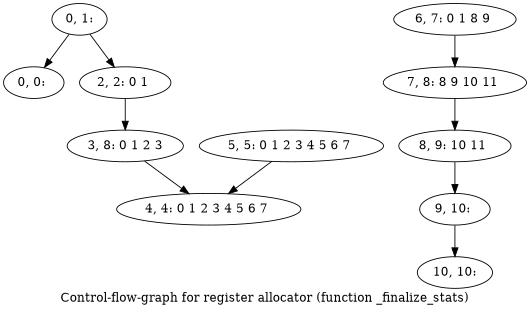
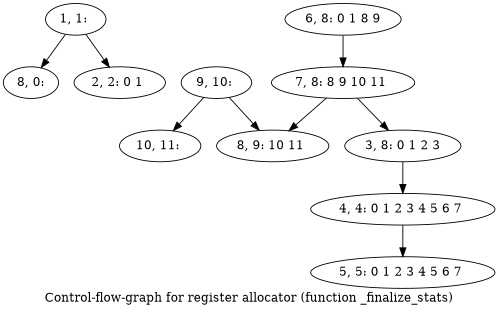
(80, 19) -> (76, 19)
(455, 19) -> (343, 19)
(34, 83) -> (31, 83)
(125, 110) -> (370, 111)
(455, 173) -> (241, 111)
(254, 175) -> (403, 237)
(455, 273) -> (160, 146)
